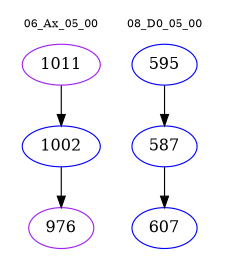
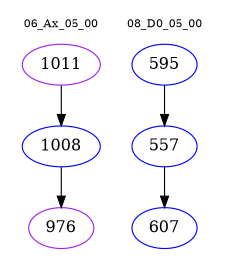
(61, 146) -> (61, 146)
(165, 146) -> (165, 146)
